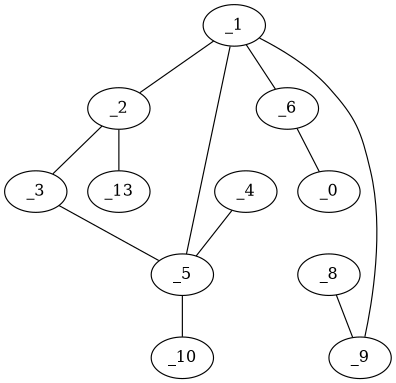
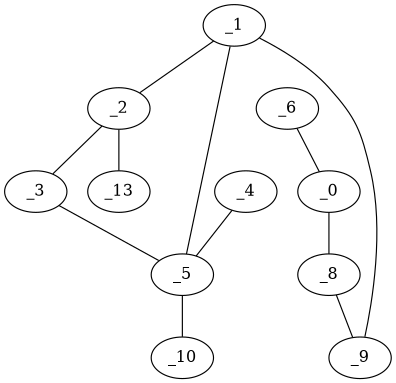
(261, 67) -> none
none -> (329, 233)
